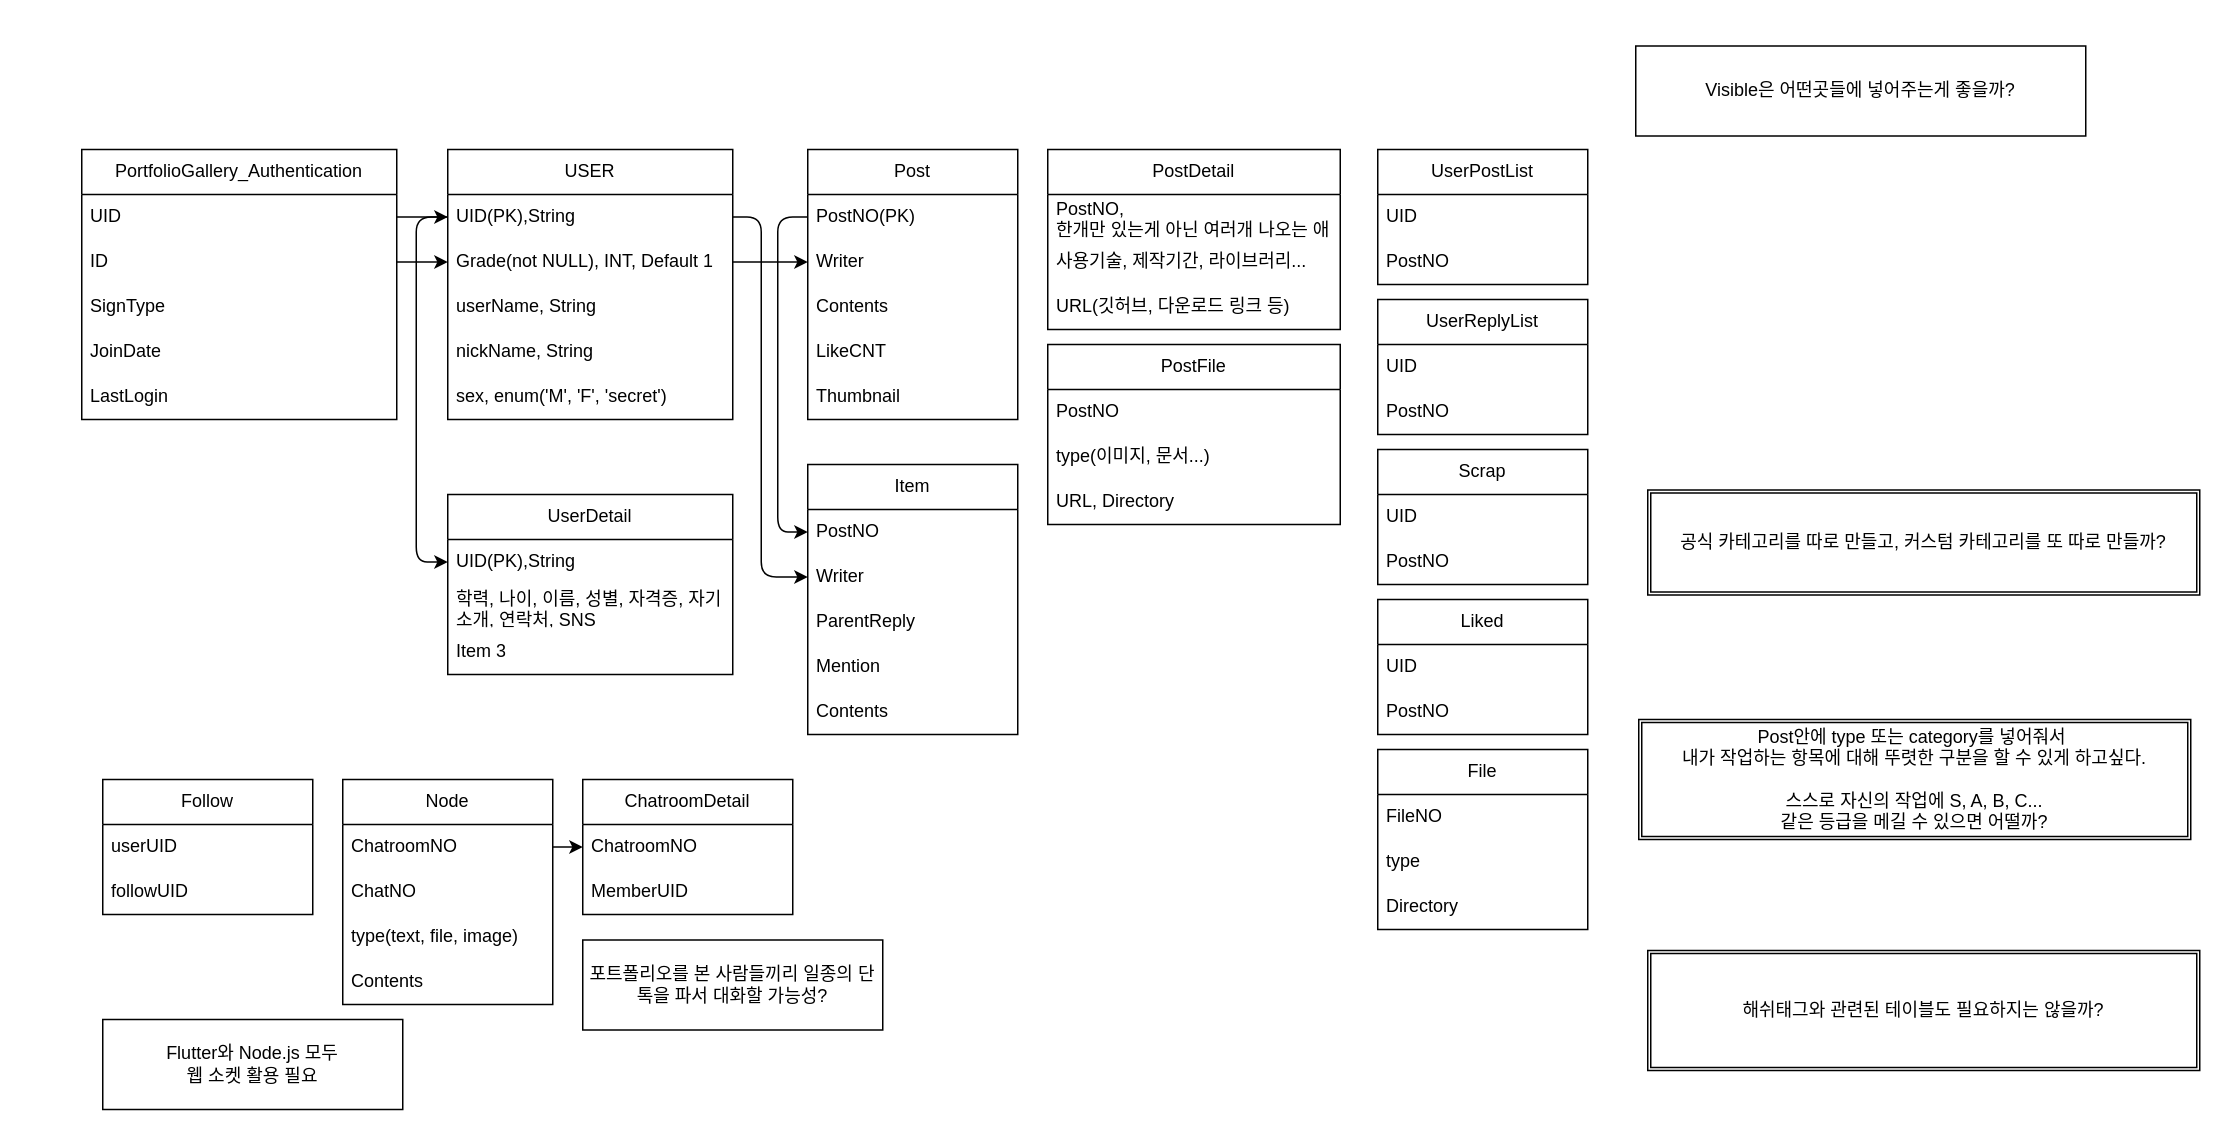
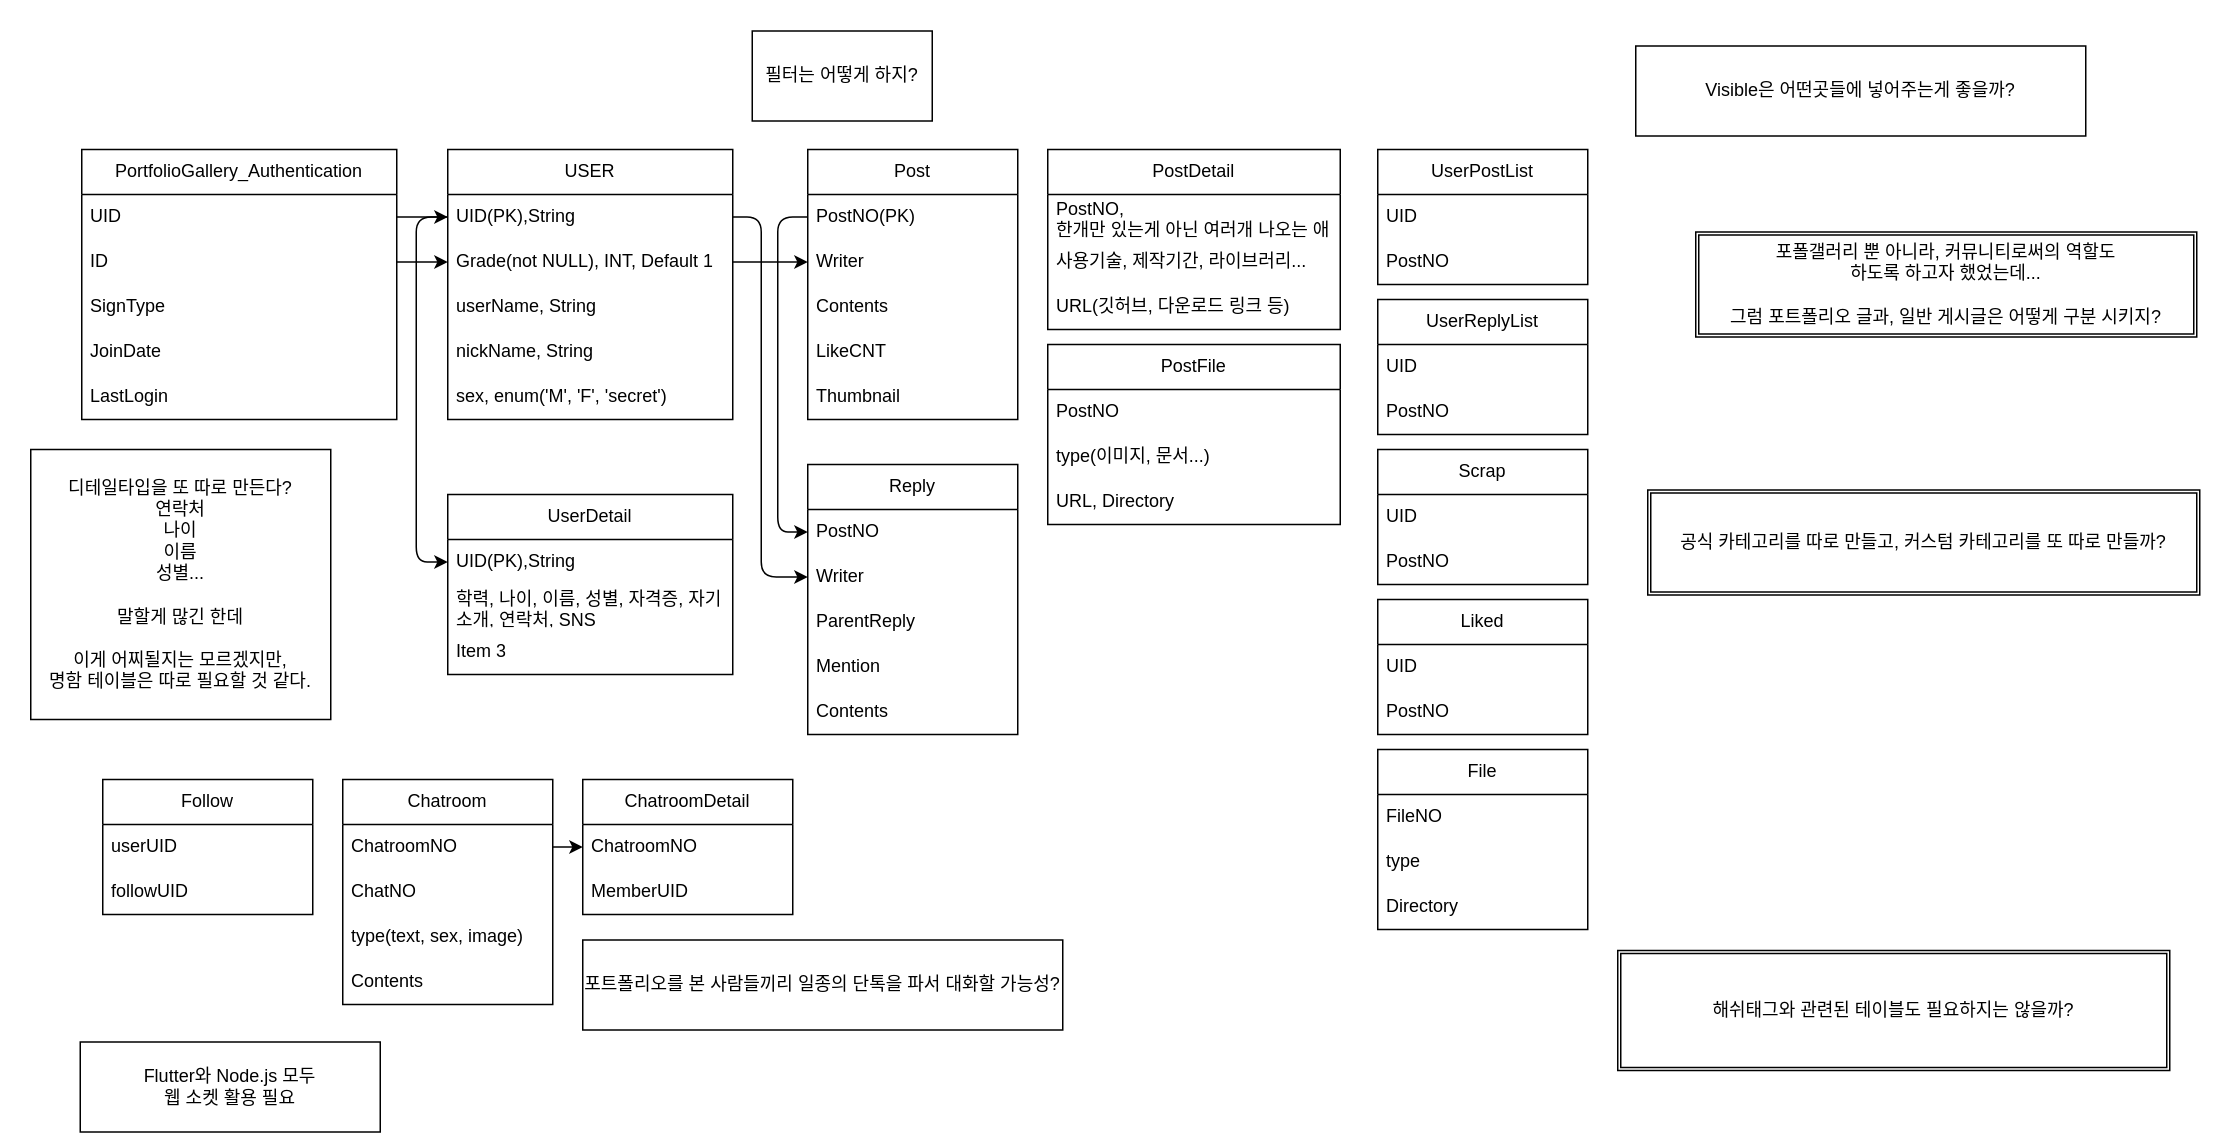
none -> (842, 76)
none -> (1946, 284)
(913, 487) -> (913, 487)
none -> (181, 584)
(1915, 779) -> none
(448, 802) -> (448, 802)
(449, 937) -> (449, 937)
(733, 985) -> (823, 985)
(1924, 1010) -> (1894, 1010)
(253, 1064) -> (230, 1087)
